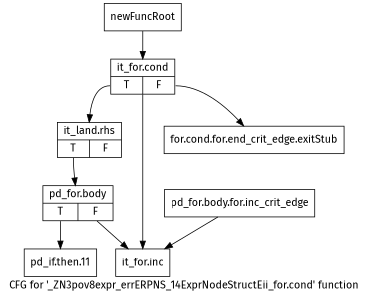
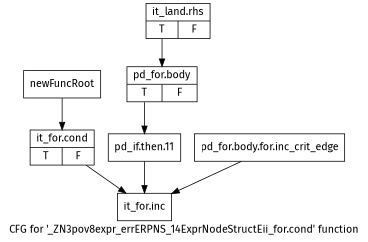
(95, 96) -> none
(254, 140) -> none
(110, 232) -> (144, 173)
